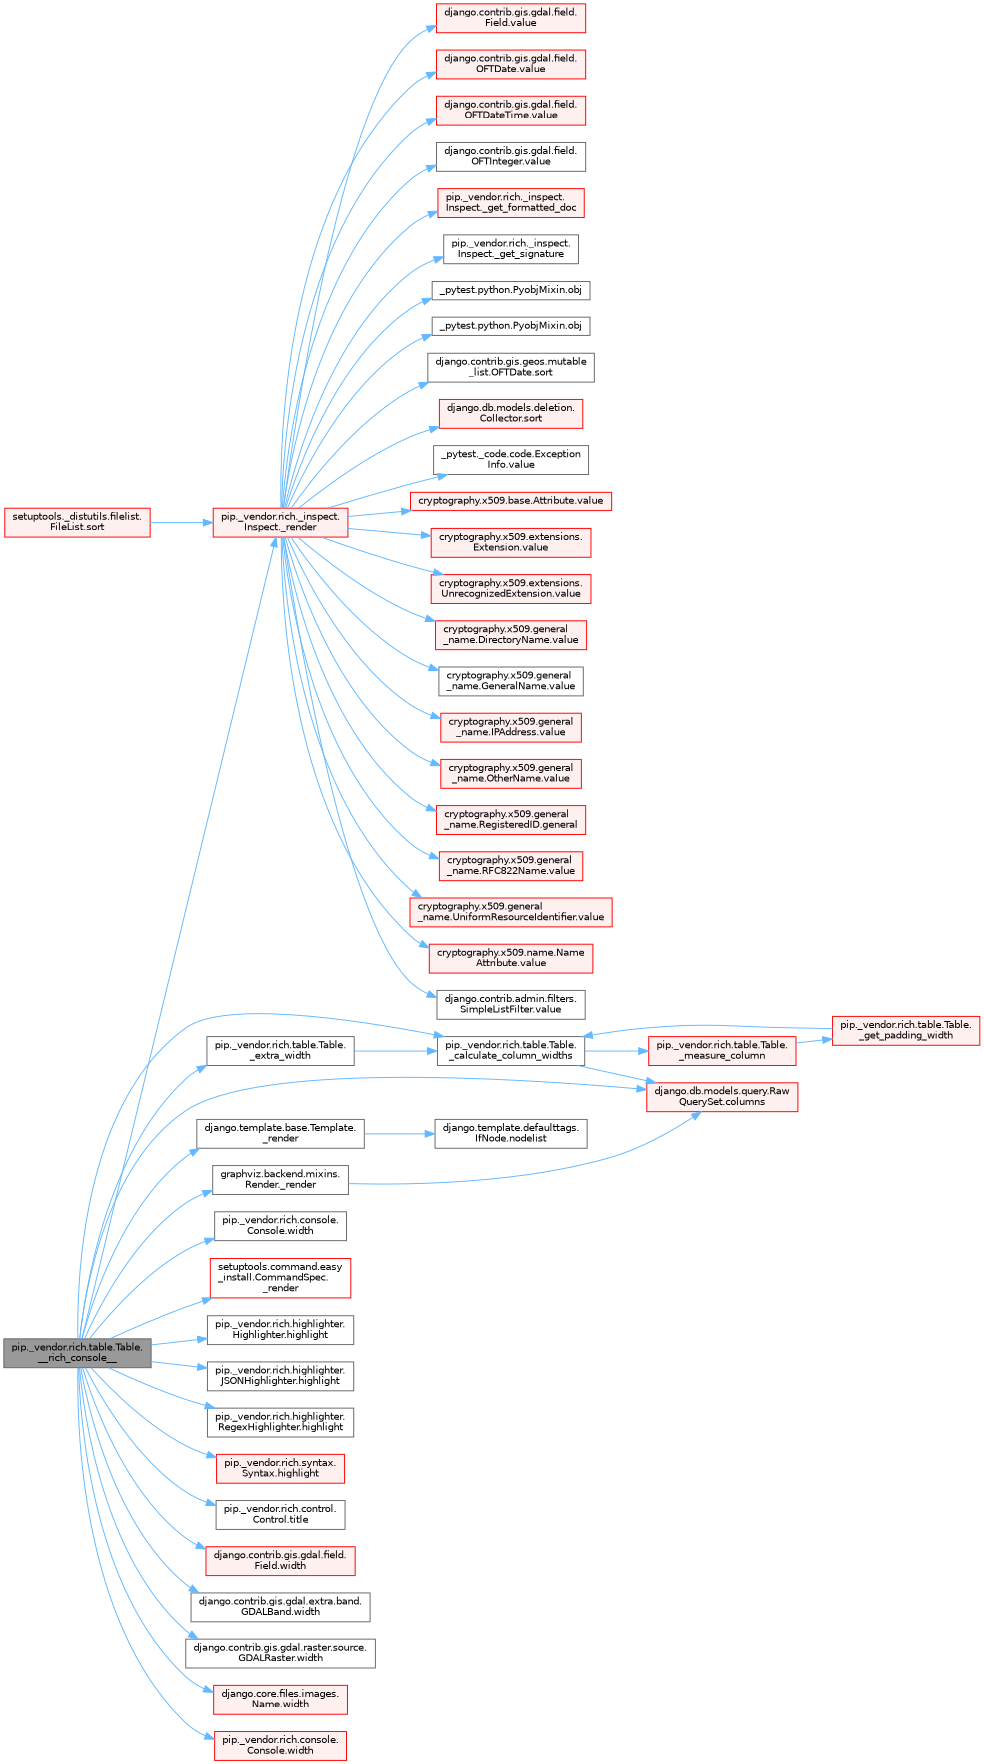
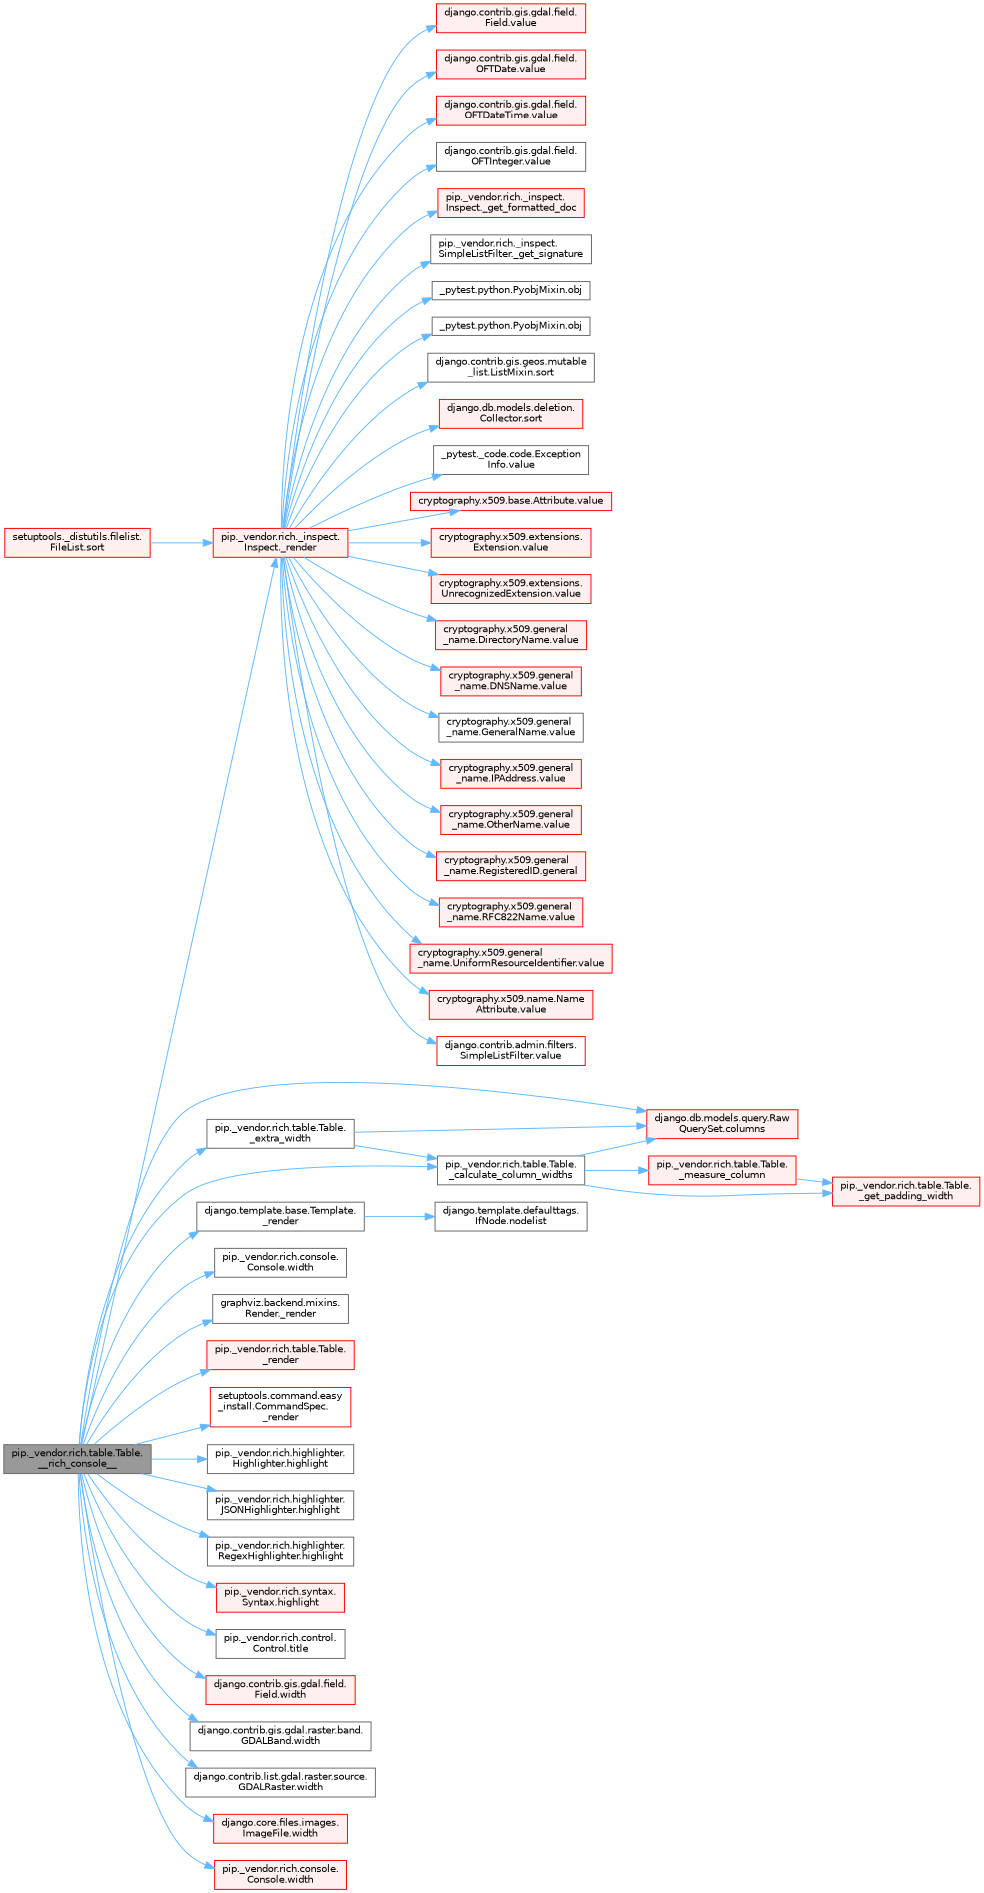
(511, 249) -> (511, 249)
(511, 368) -> (511, 368)
none -> (511, 681)
(511, 1005) -> (511, 1051)
(712, 1025) -> (702, 1196)
(526, 1175) -> (496, 1129)
none -> (281, 1355)
(281, 1607) -> (281, 1736)
(281, 1654) -> (281, 1783)
(281, 1700) -> (281, 1829)
